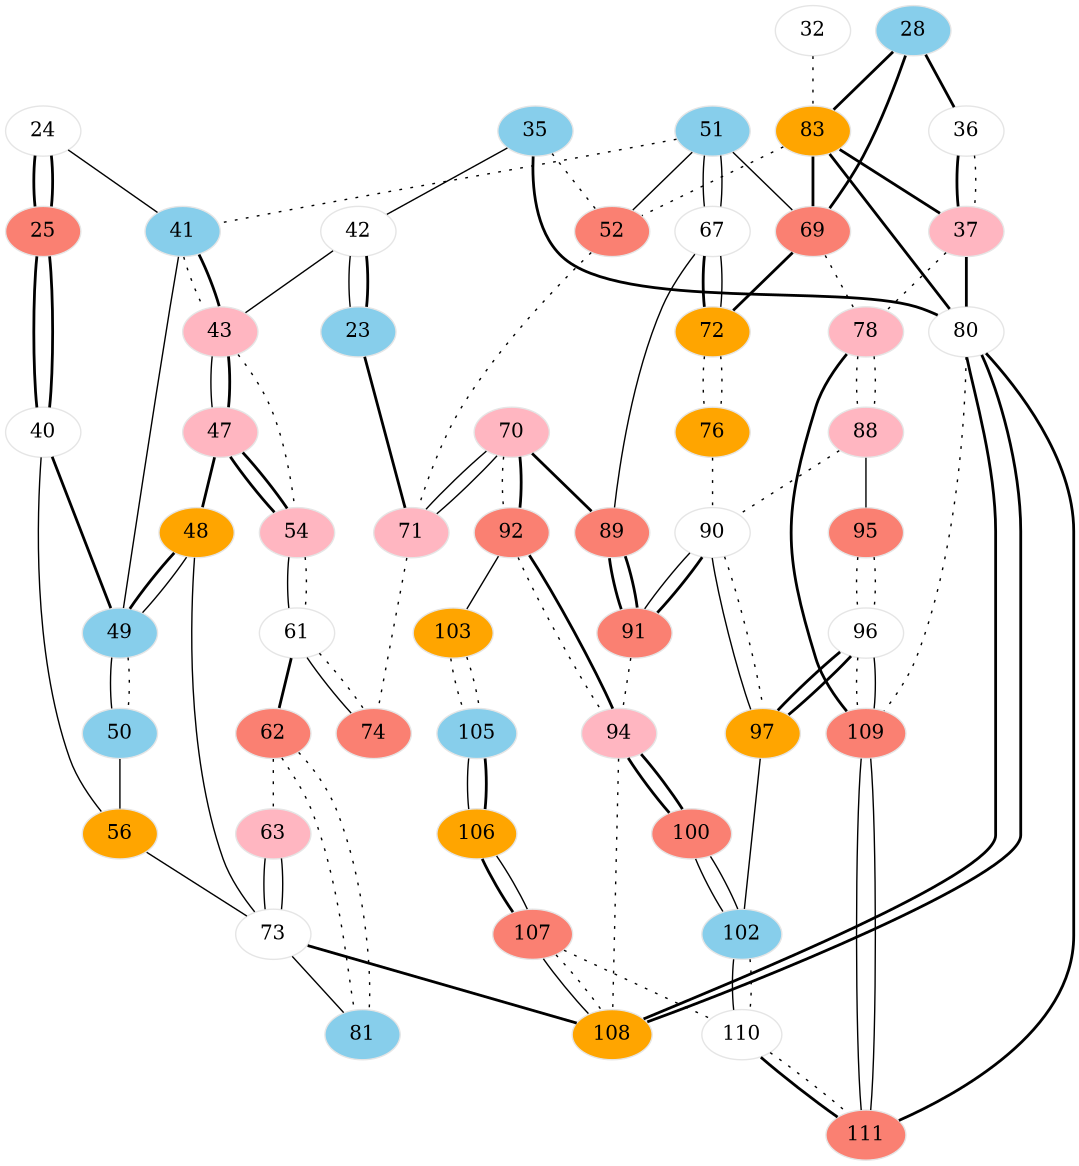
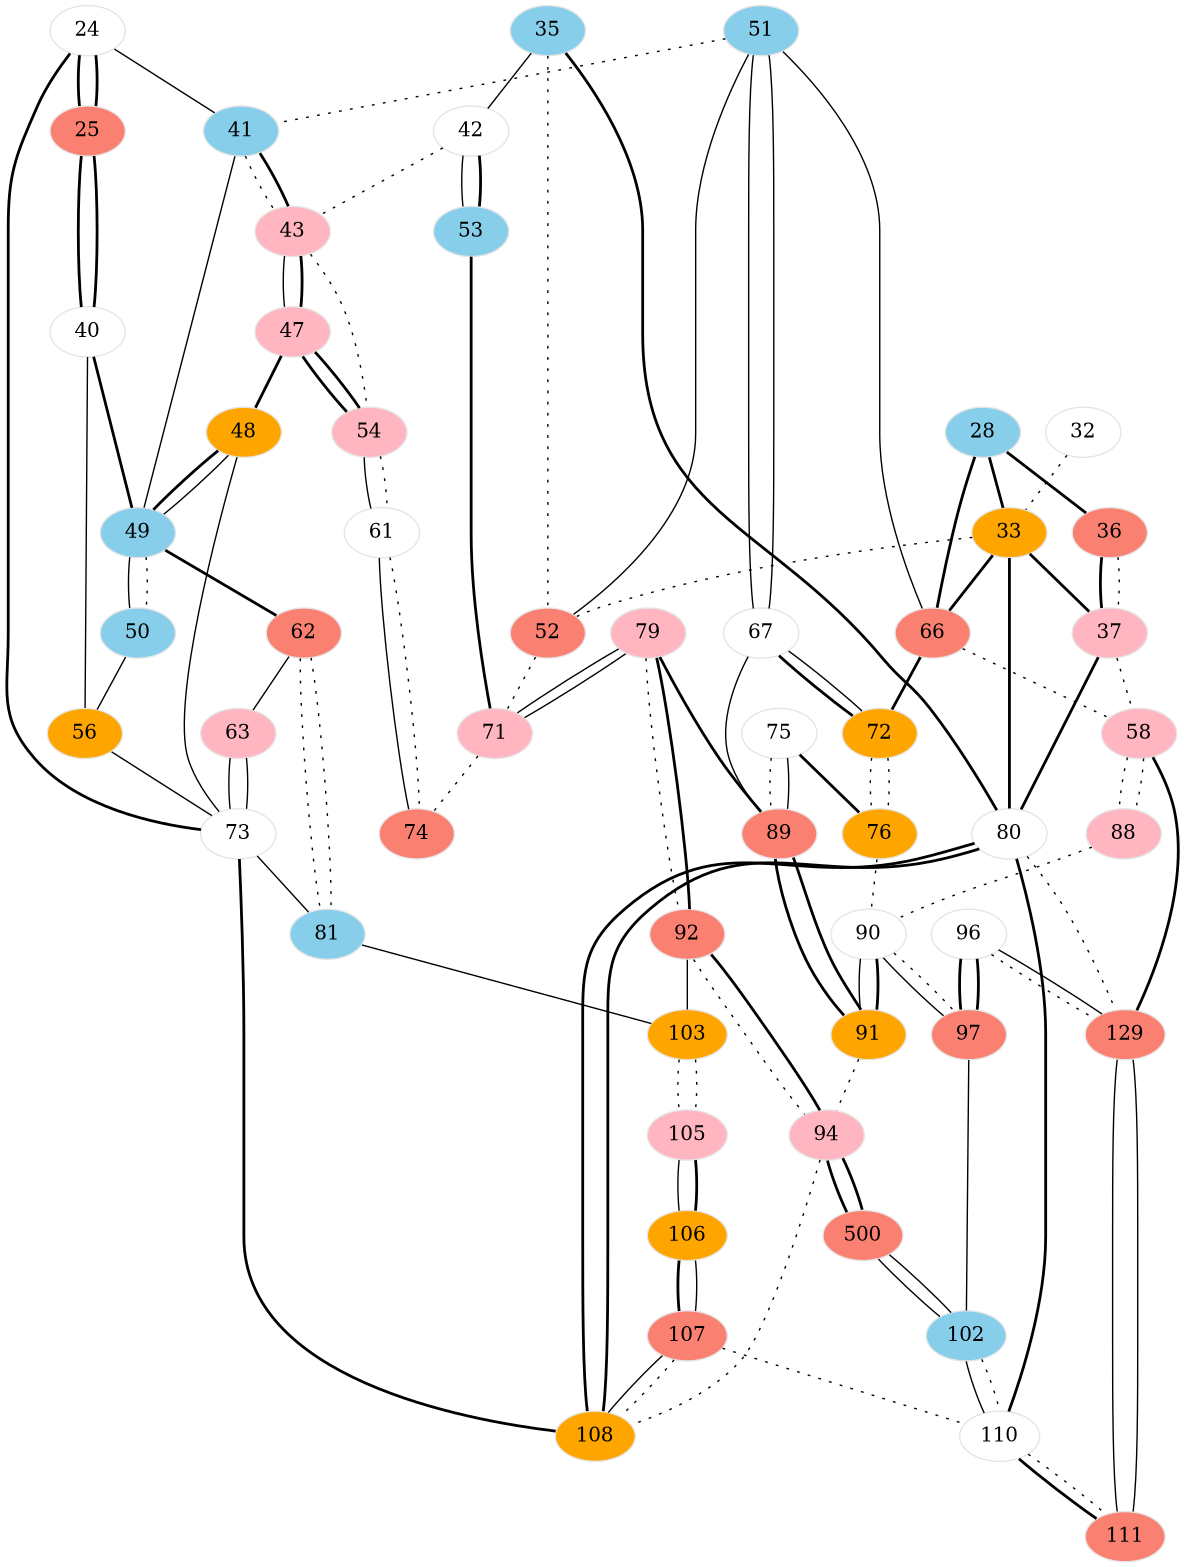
(813, 131) -> (1009, 533)
(966, 131) -> (1110, 533)
(813, 231) -> (933, 633)
(289, 282) -> (382, 181)
(358, 332) -> (471, 231)
(866, 332) -> (1139, 733)
(512, 432) -> (648, 633)
none -> (8, 495)
(866, 533) -> none
(634, 633) -> (869, 1035)
(285, 683) -> (221, 583)
(477, 733) -> (687, 1135)
(763, 733) -> (969, 1035)
none -> (779, 733)
(866, 733) -> (1125, 1035)
(1074, 766) -> (1046, 1136)
(273, 784) -> (271, 683)
(692, 834) -> (863, 1235)
none -> (507, 984)
